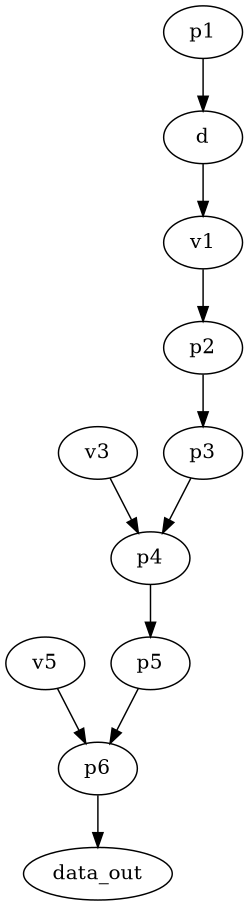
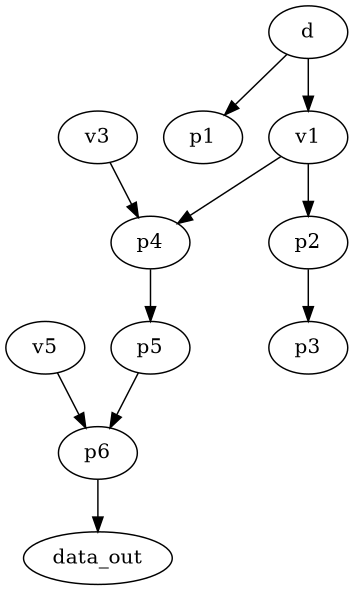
(203, 78) -> (261, 79)
(180, 499) -> (235, 186)
